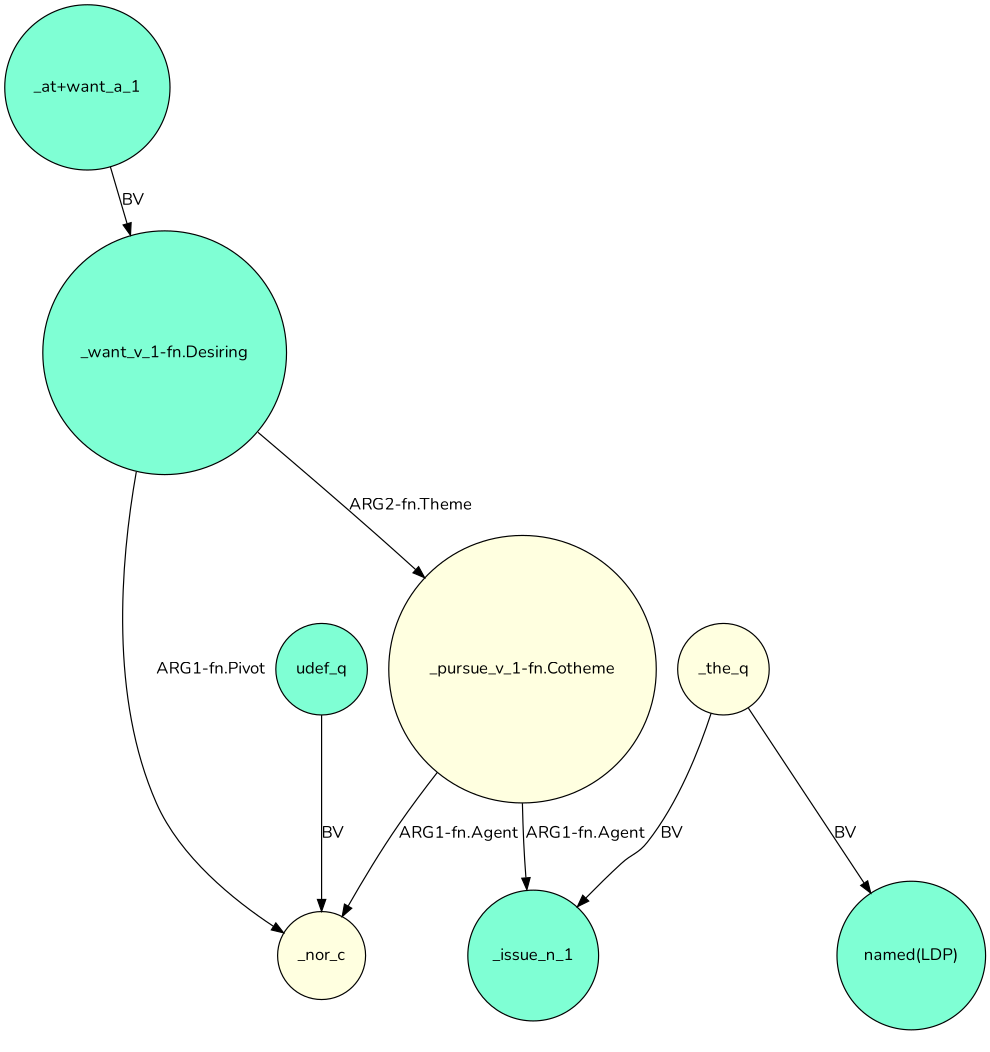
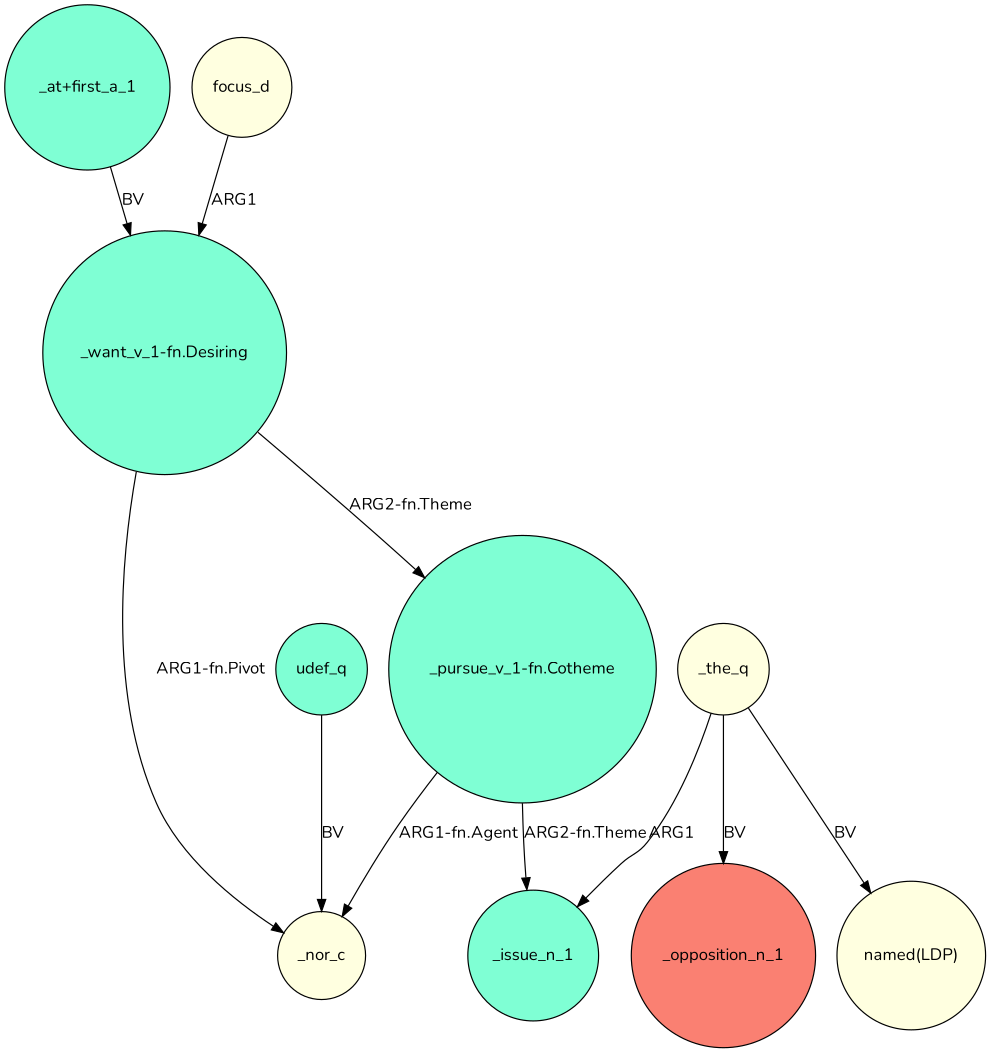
(87, 87) -> (87, 87)
none -> (242, 87)
(523, 669) -> (523, 669)
(586, 833) -> (586, 833)
(672, 833) -> (672, 833)
none -> (723, 956)
(911, 956) -> (911, 956)
